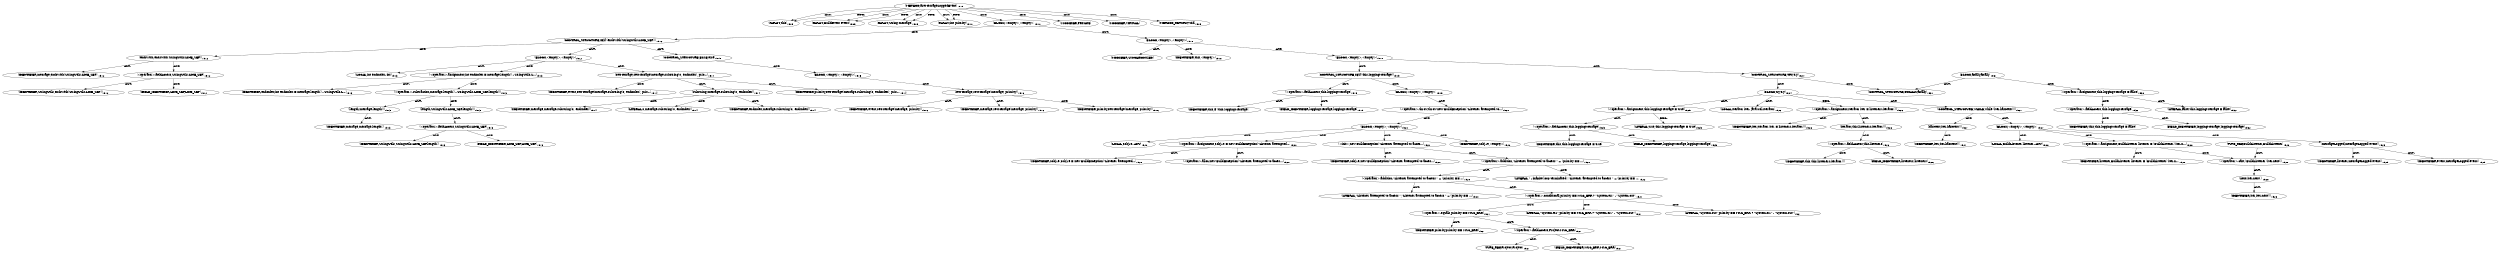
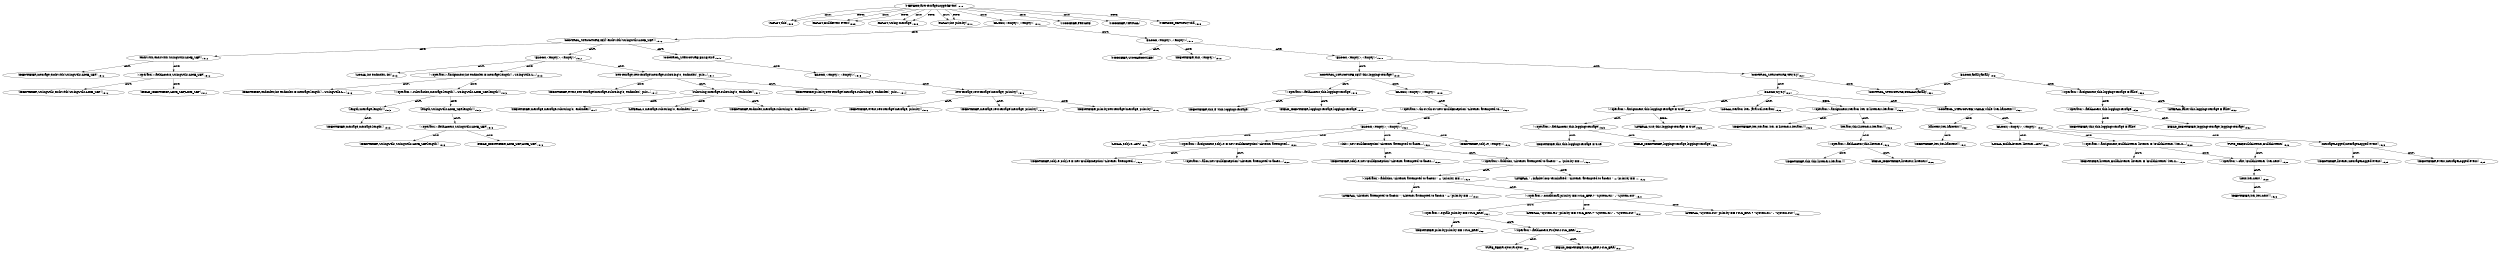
(1114, 15) -> (1115, 15)
